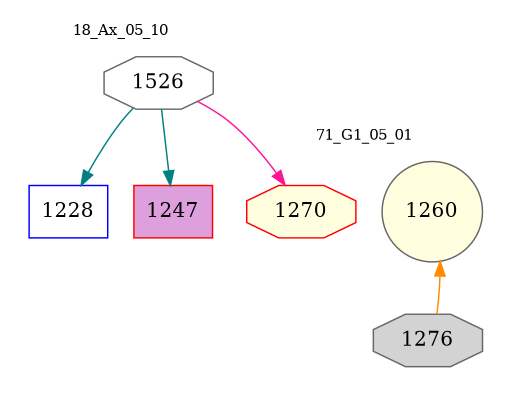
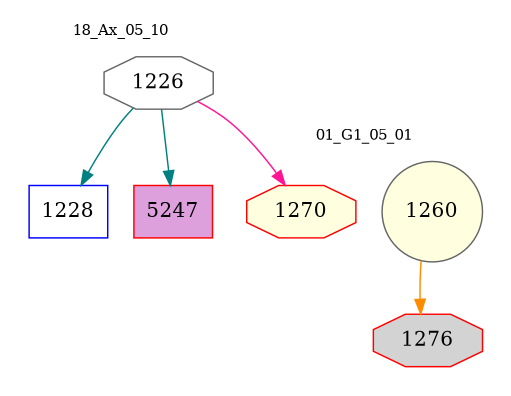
(159, 83) -> (159, 83)
(365, 136) -> (365, 136)
(173, 212) -> (173, 212)
(439, 295) -> (420, 280)
(428, 340) -> (428, 340)
